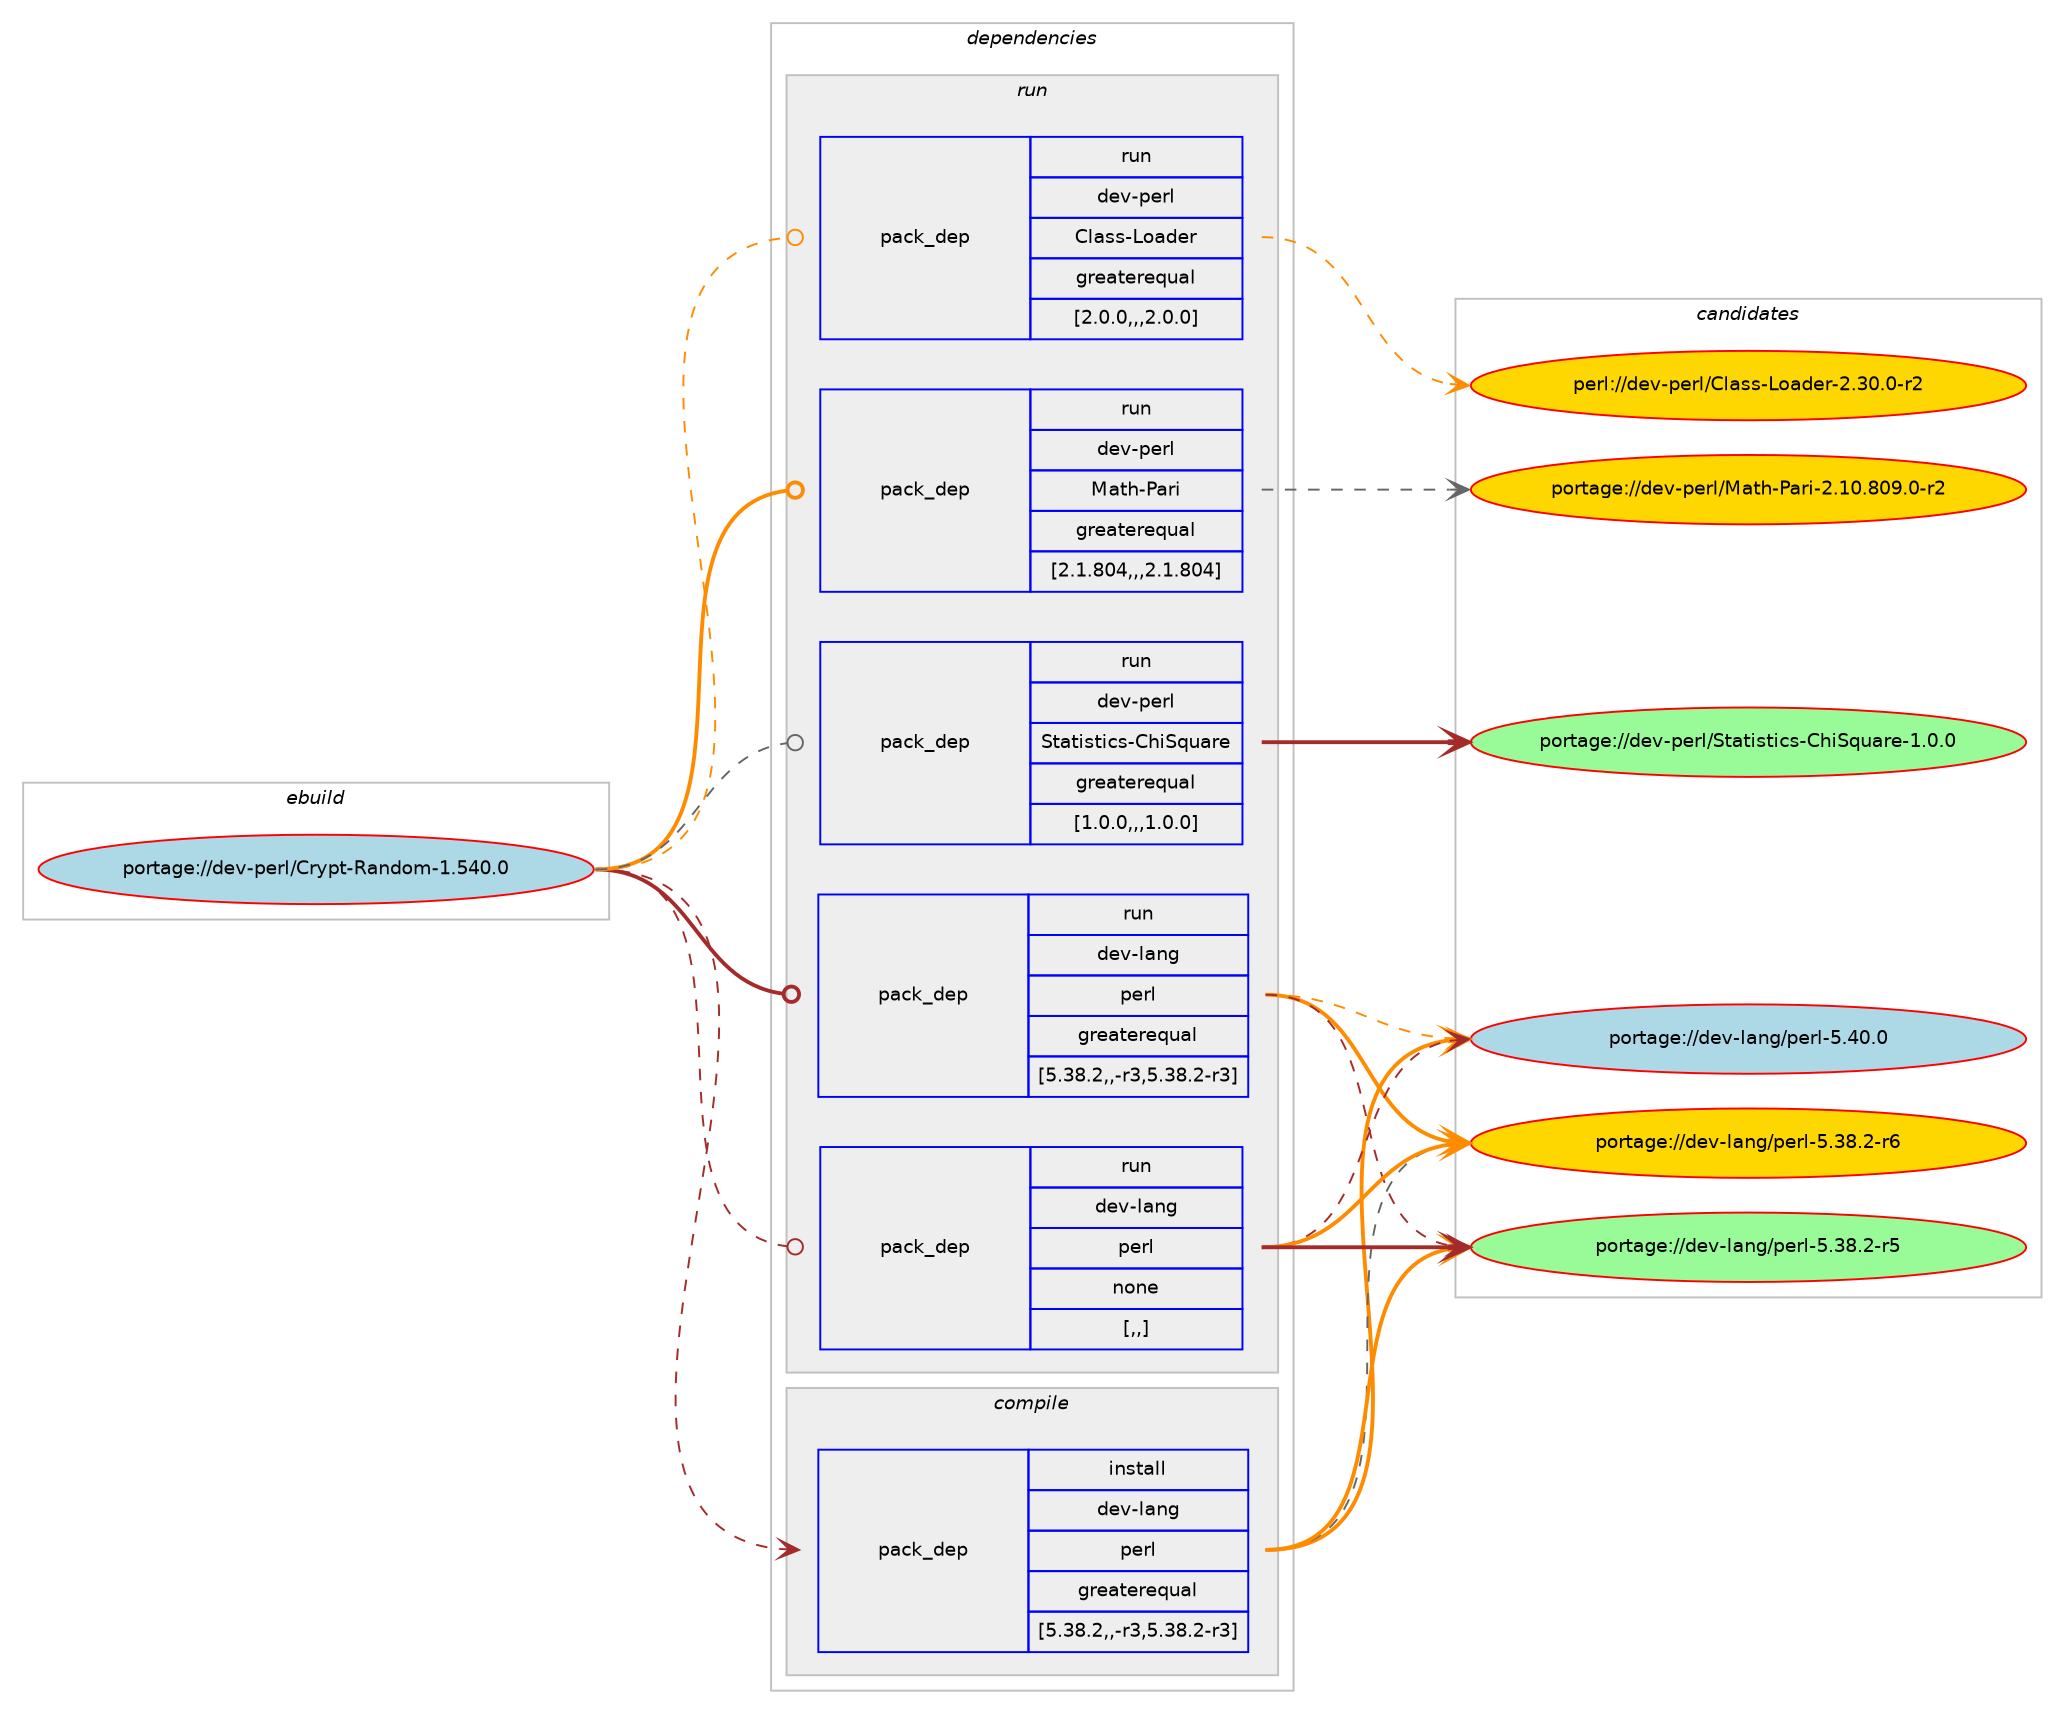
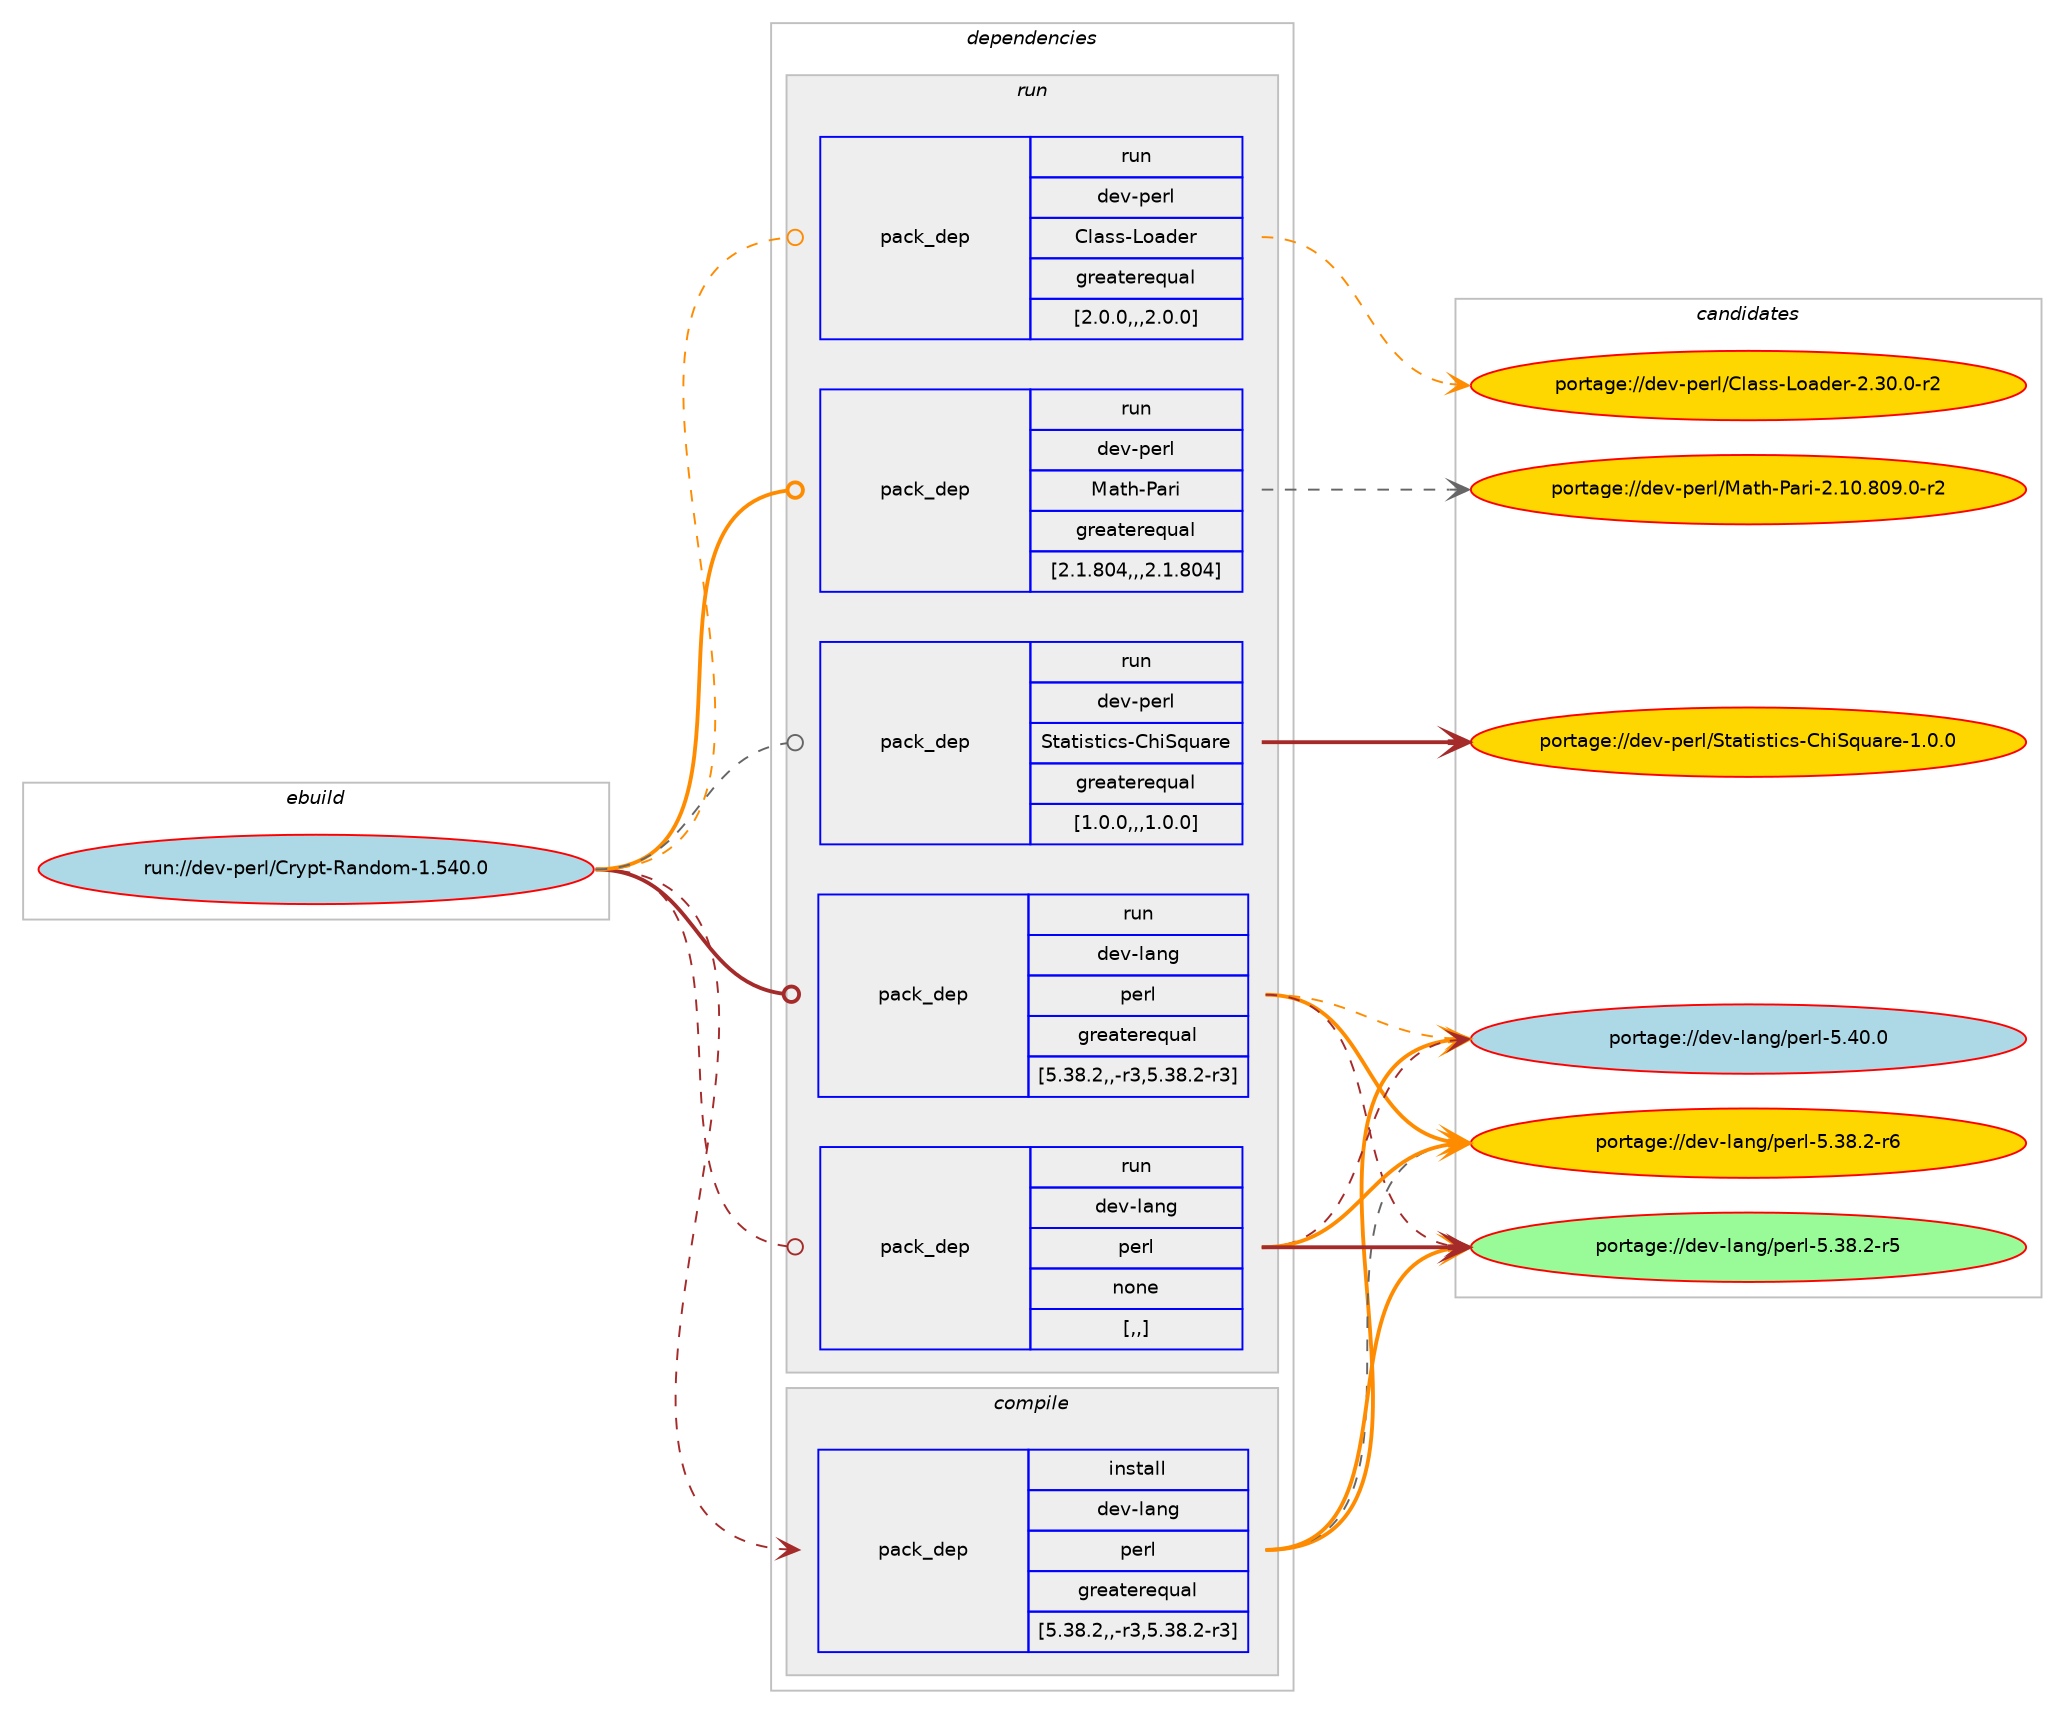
(1748, 386) -> (1748, 386)
(1748, 742) -> (1748, 742)
(316, 869) -> (316, 869)
